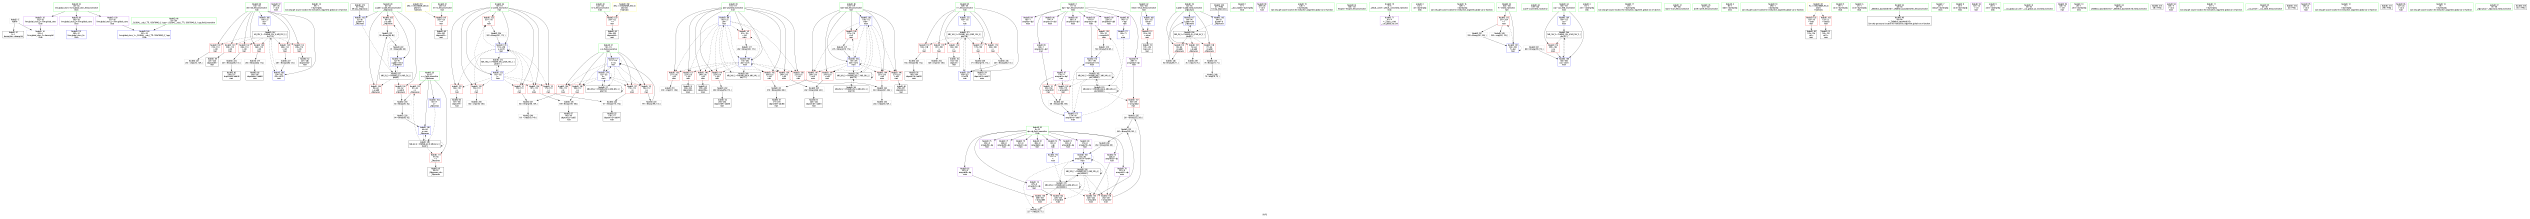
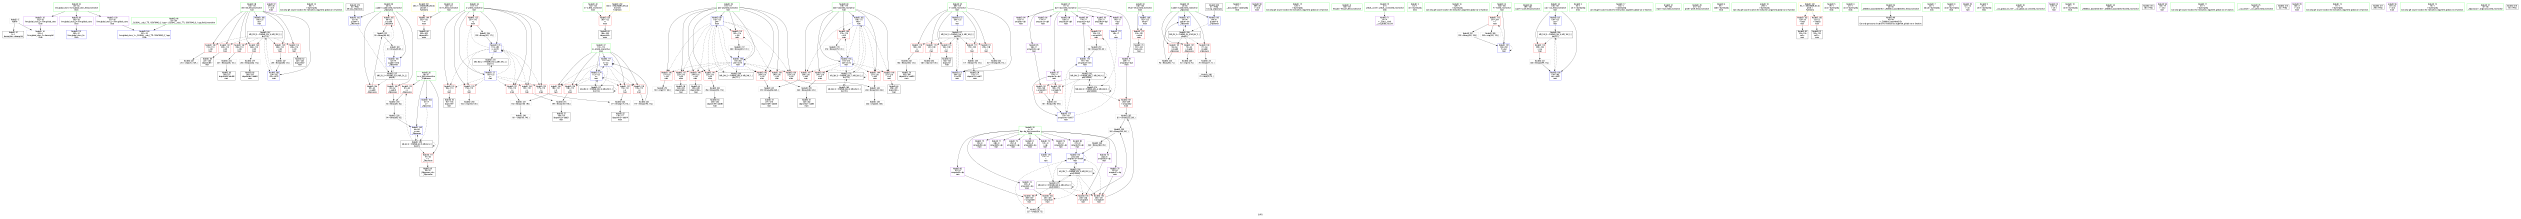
(1558, 55) -> (1540, 55)
